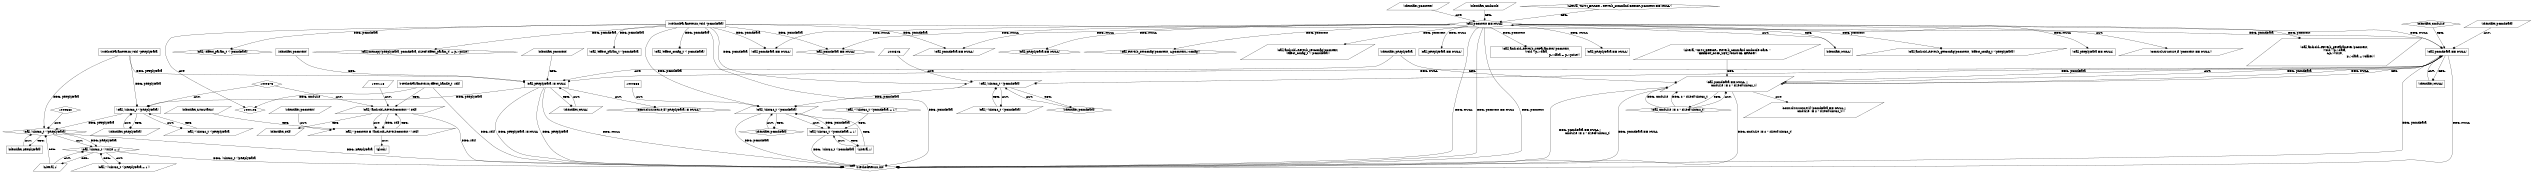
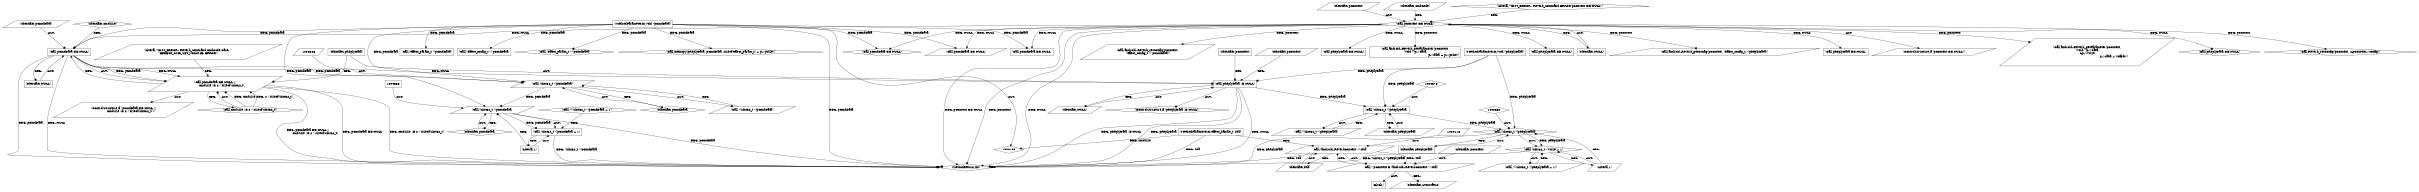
(682, 36) -> (560, 29)
(323, 96) -> (1307, 158)
(272, 123) -> (1411, 176)
